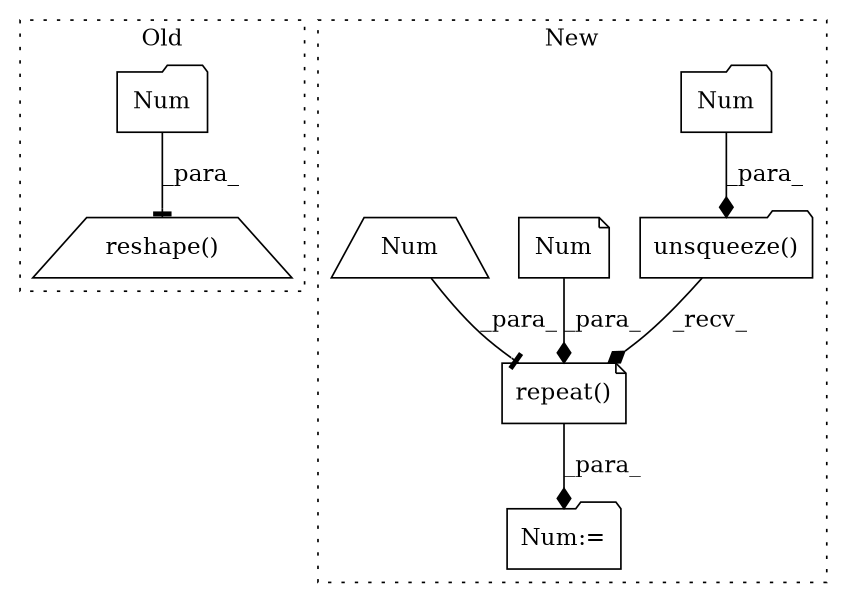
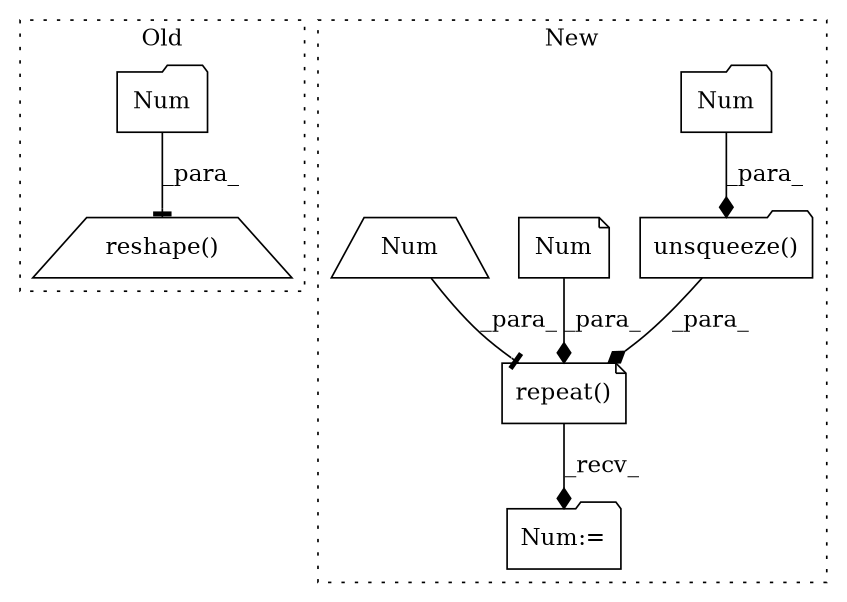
(710, 320) -> (710, 320)
(602, 466) -> (602, 466)
